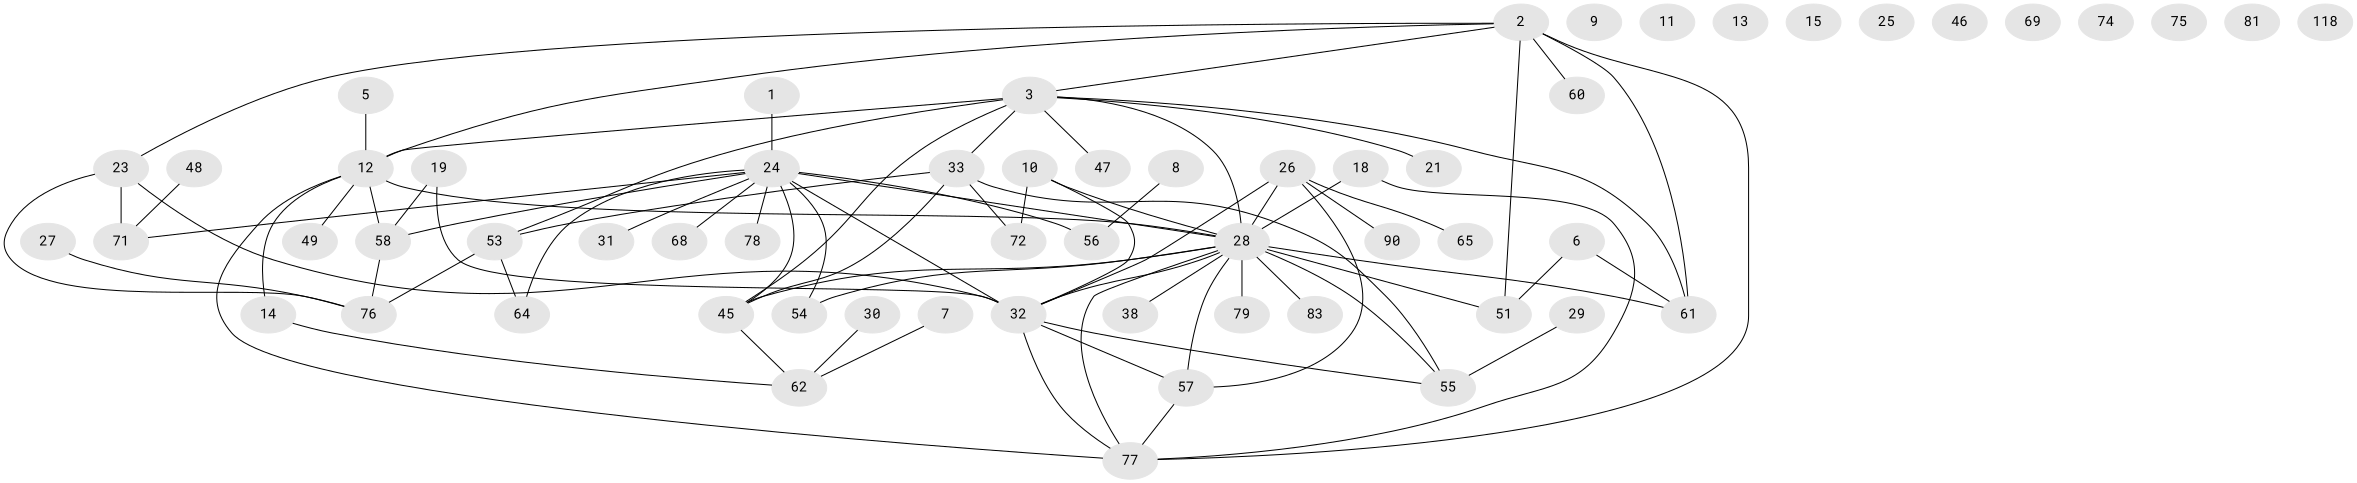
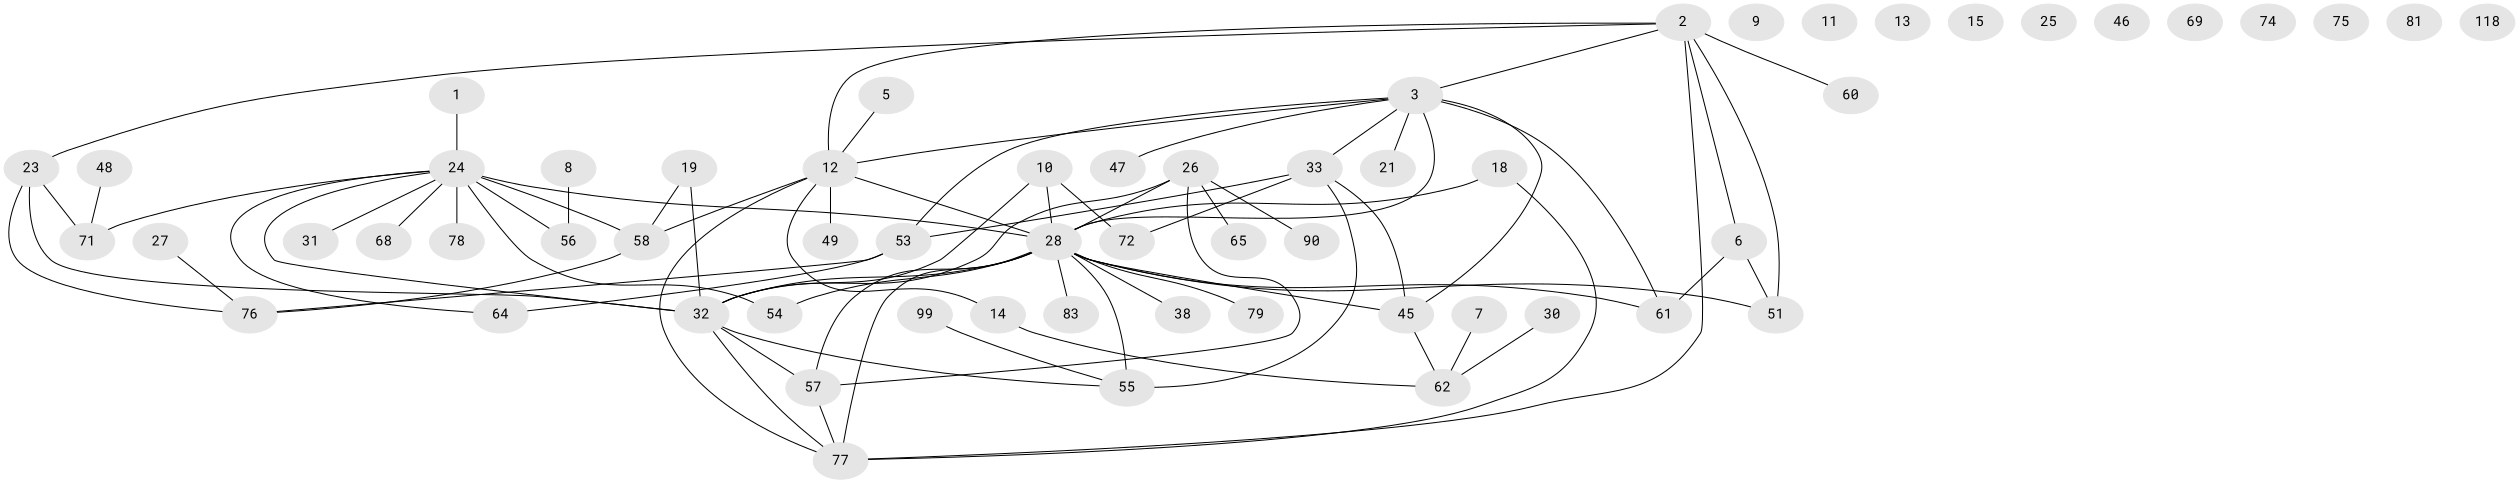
(1652, 142) -> (1712, 132)
(792, 252) -> none
(1577, 315) -> (925, 315)
